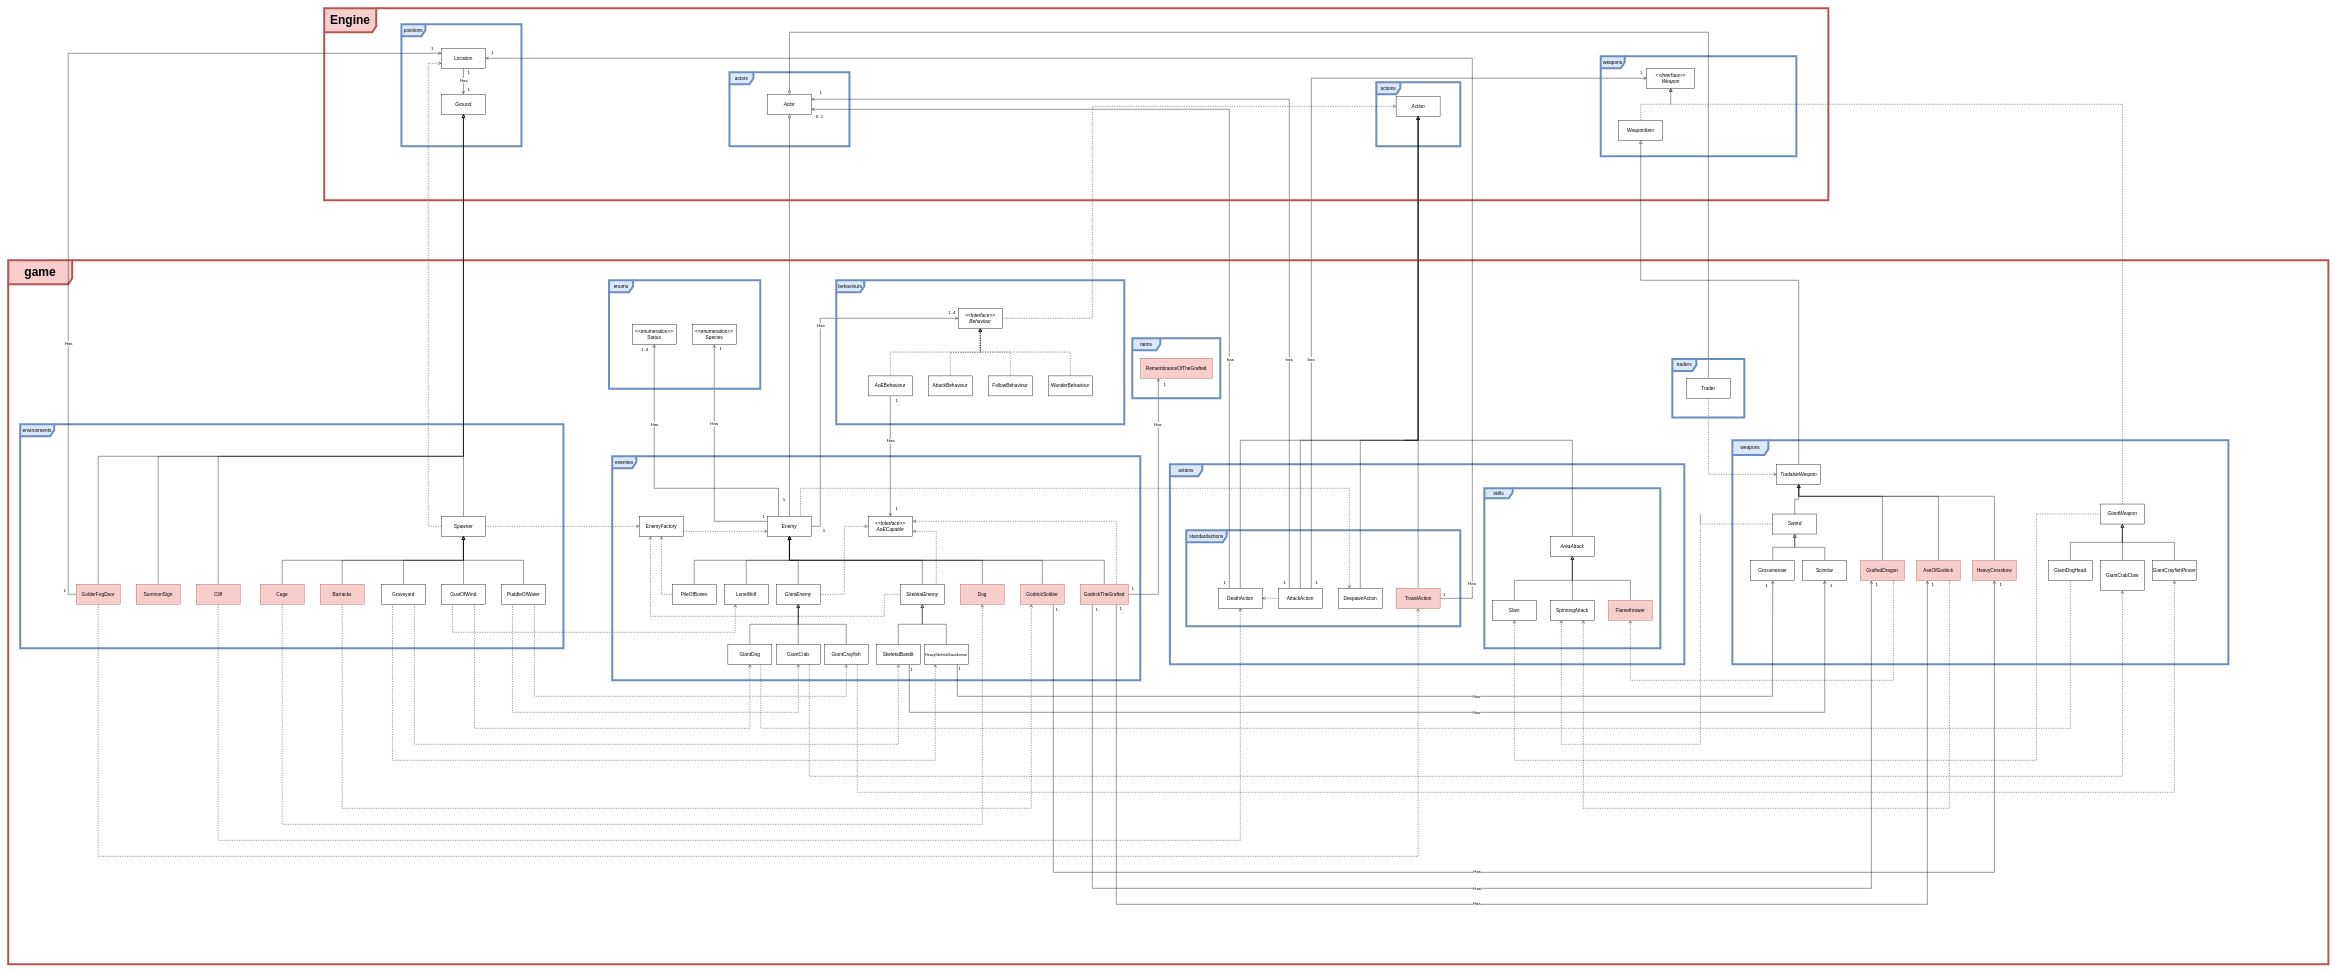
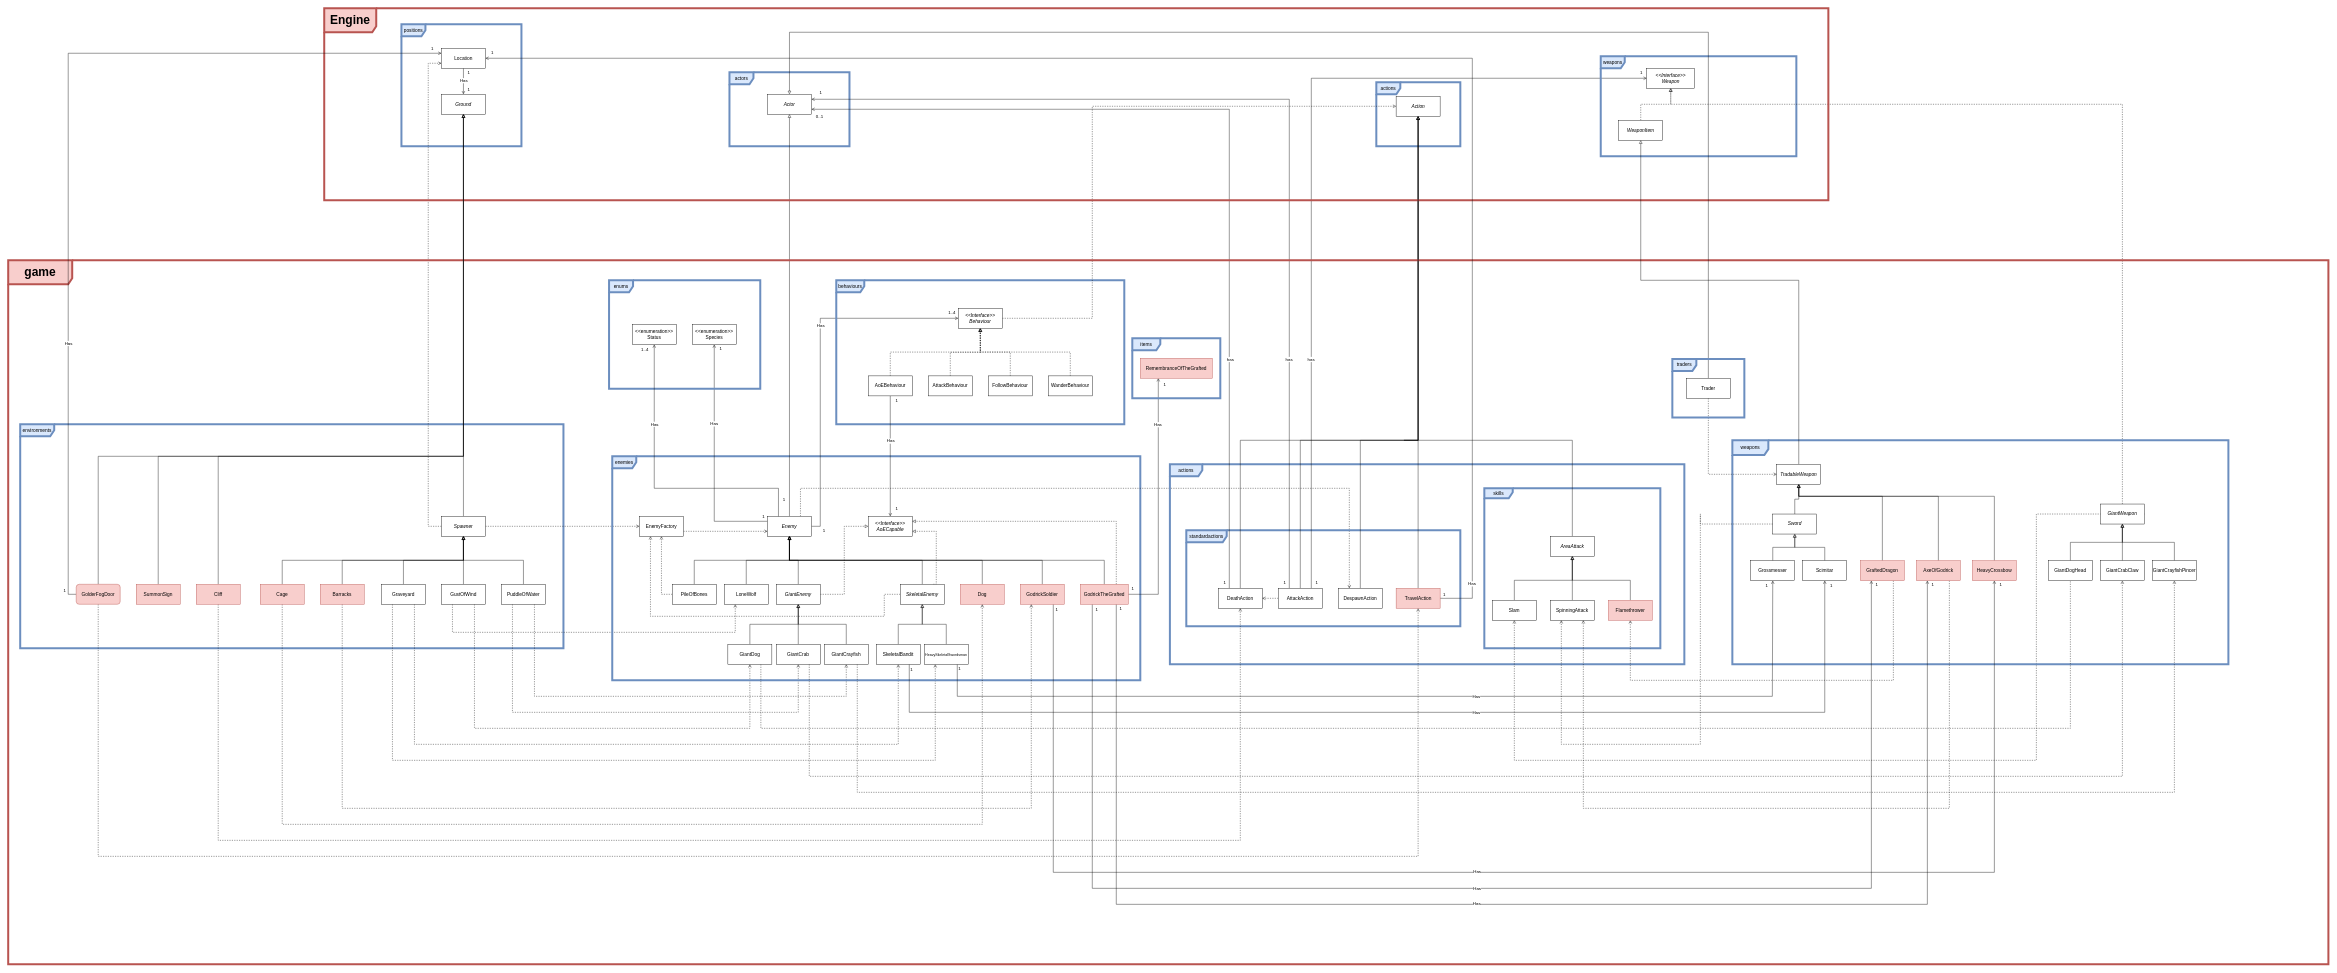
(2122, 576) -> (2122, 571)
(98, 594) -> (98, 594)
